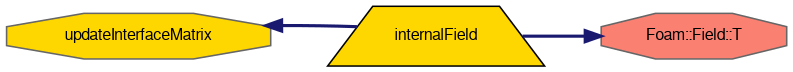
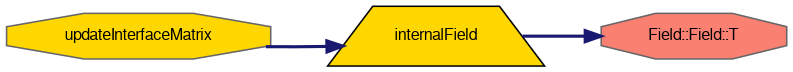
(319, 26) -> (296, 47)
(694, 36) -> (694, 36)
